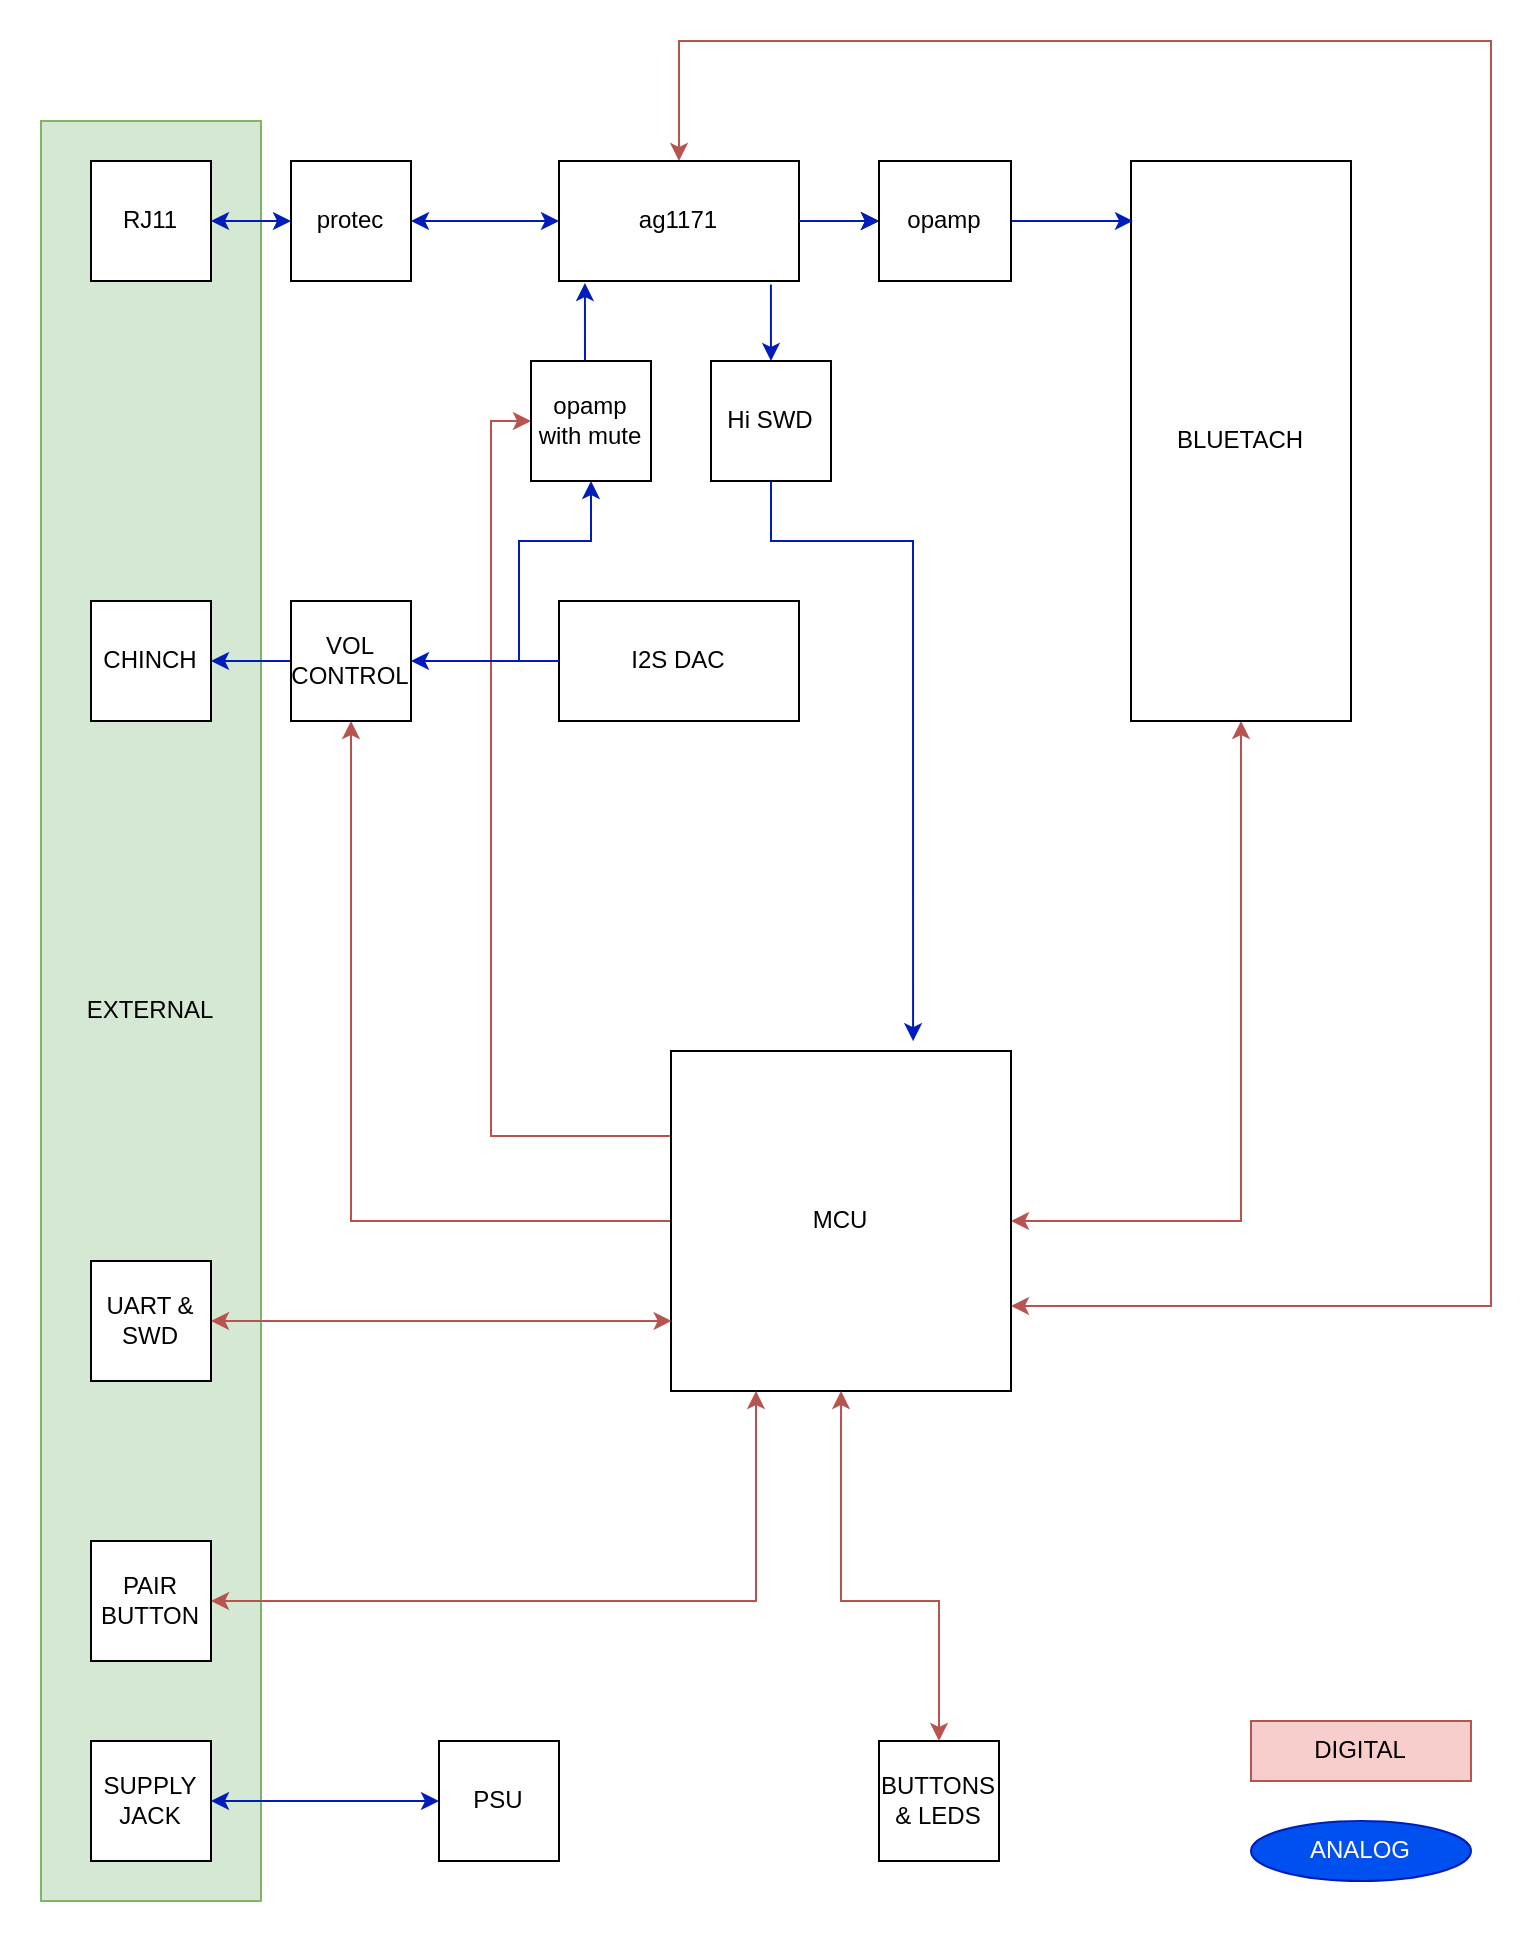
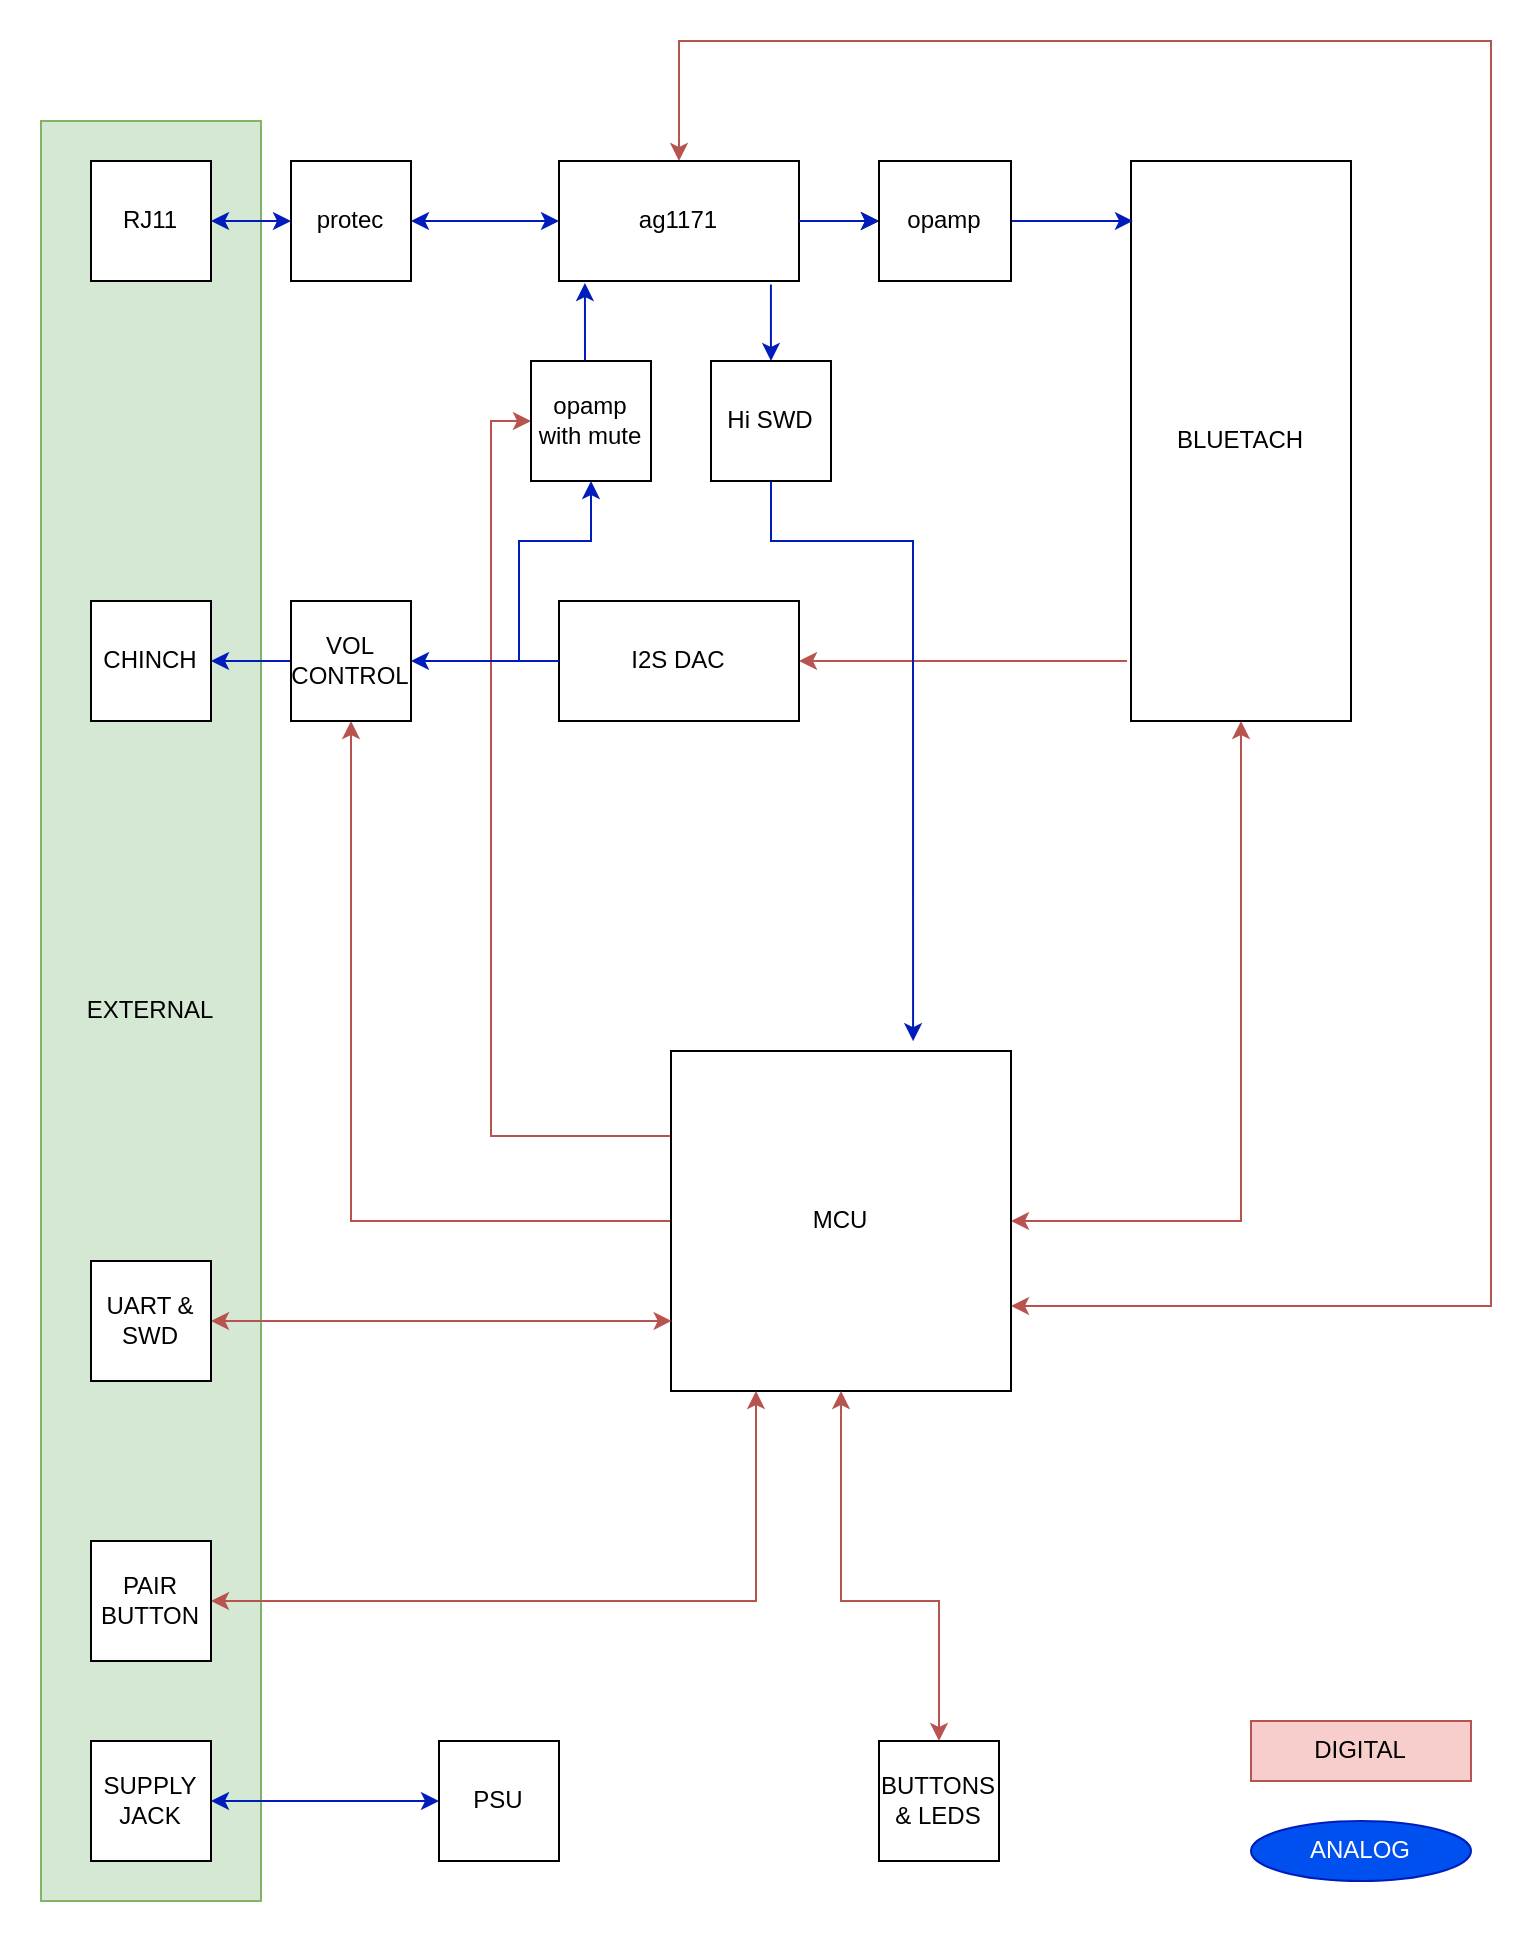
none -> (969, 661)
